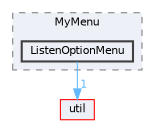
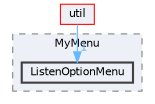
(77, 77) -> (77, 41)
